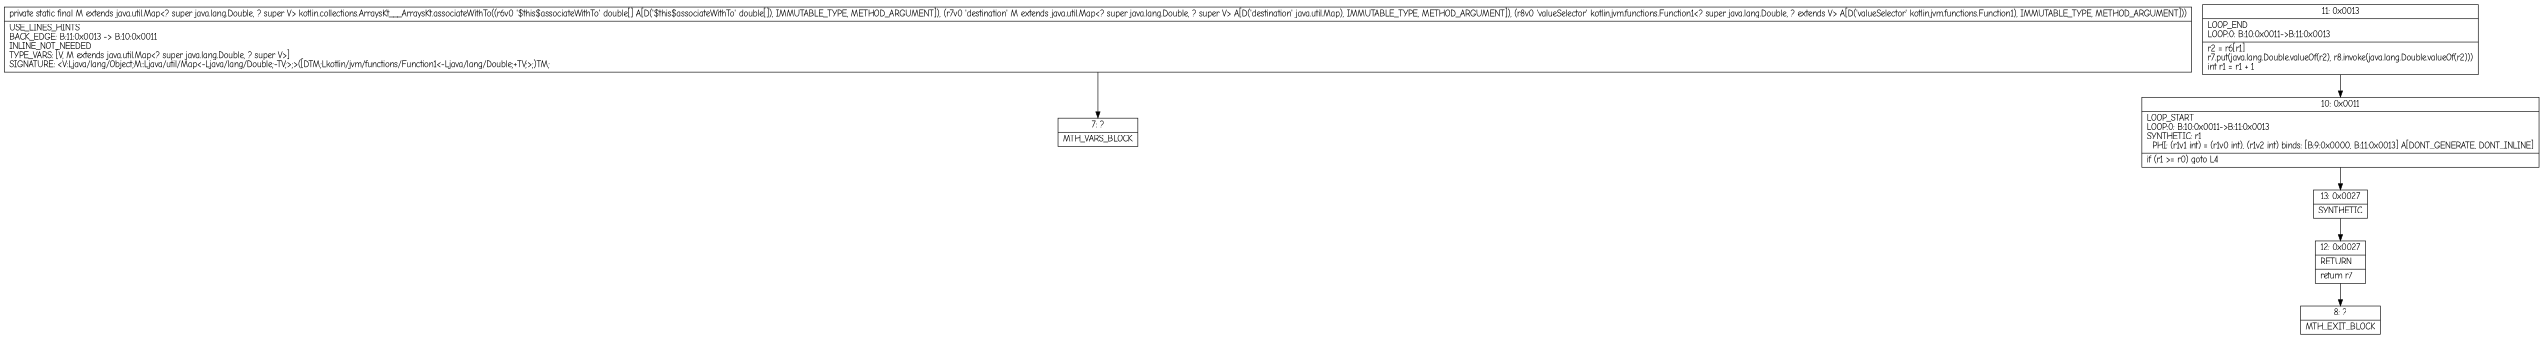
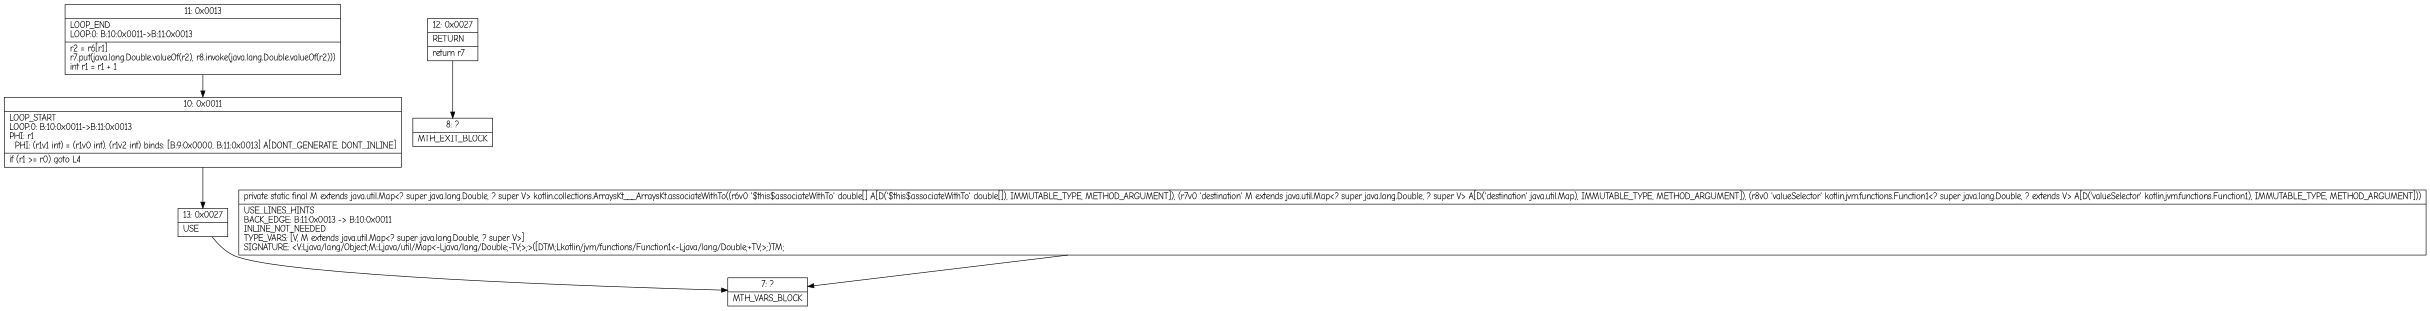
(2176, 137) -> (23, 137)
(2340, 211) -> (191, 229)
(2340, 227) -> (462, 280)
